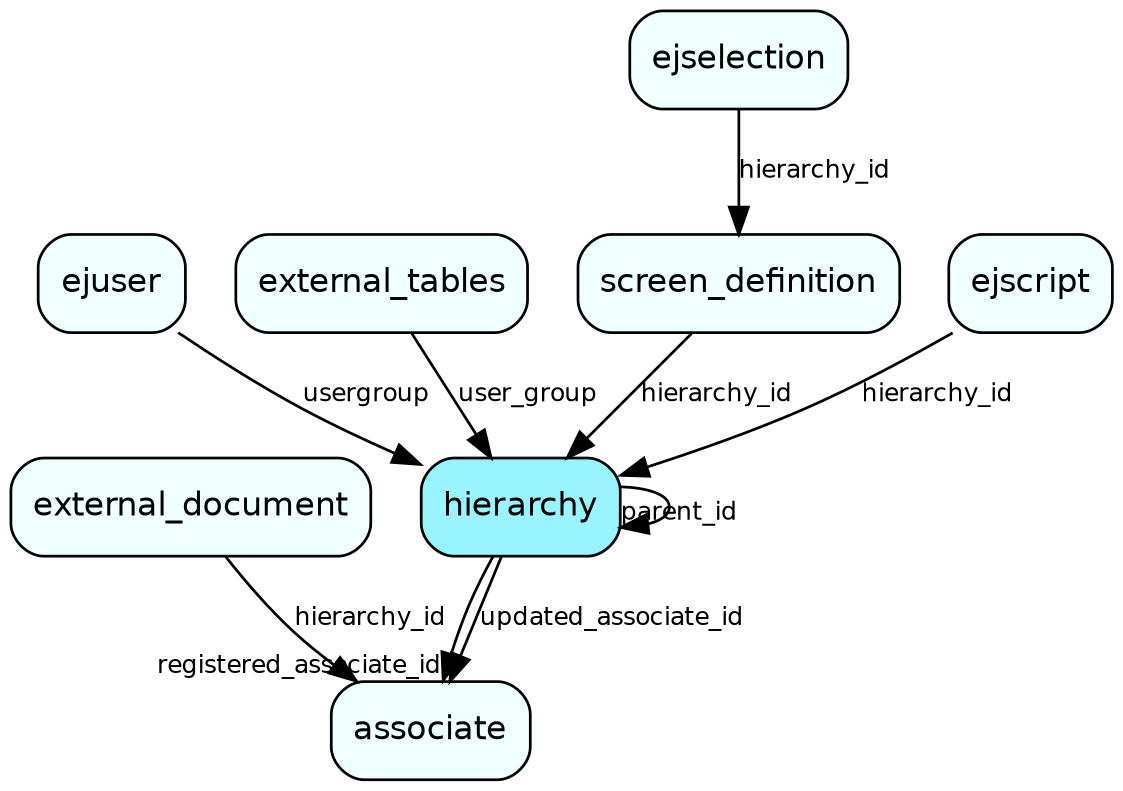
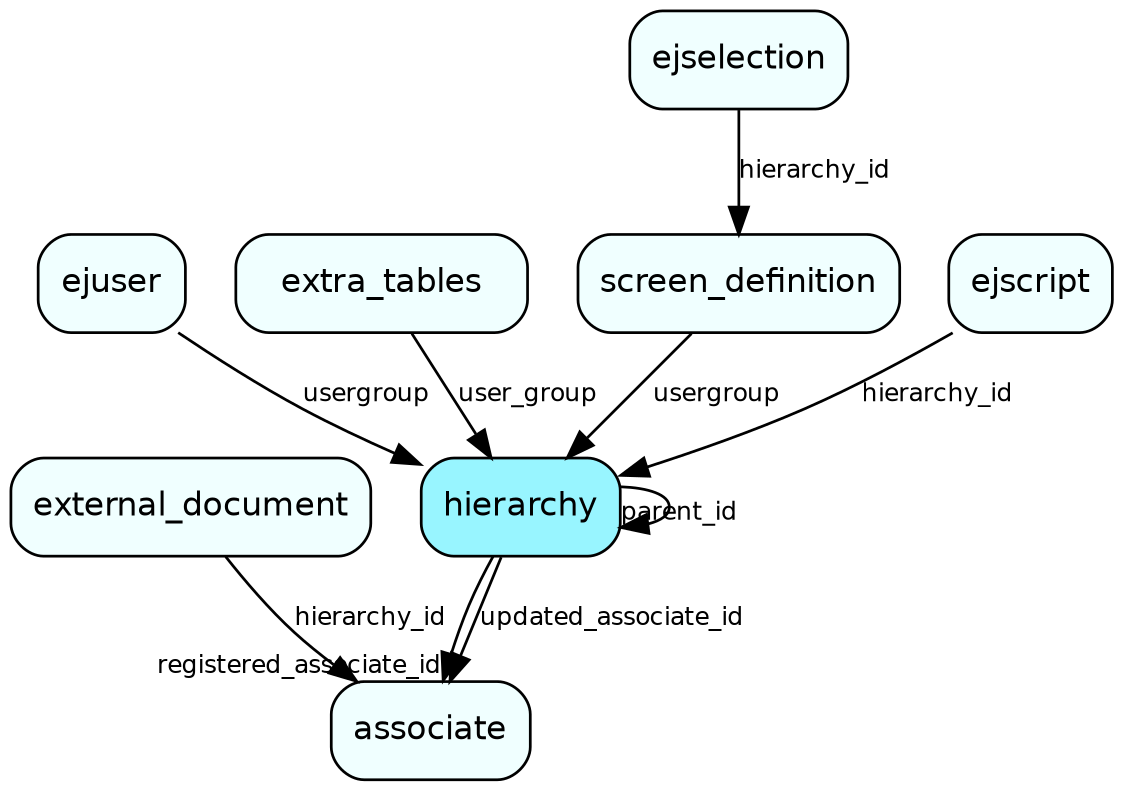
(382, 284) -> (382, 284)
(717, 395) -> (717, 395)
